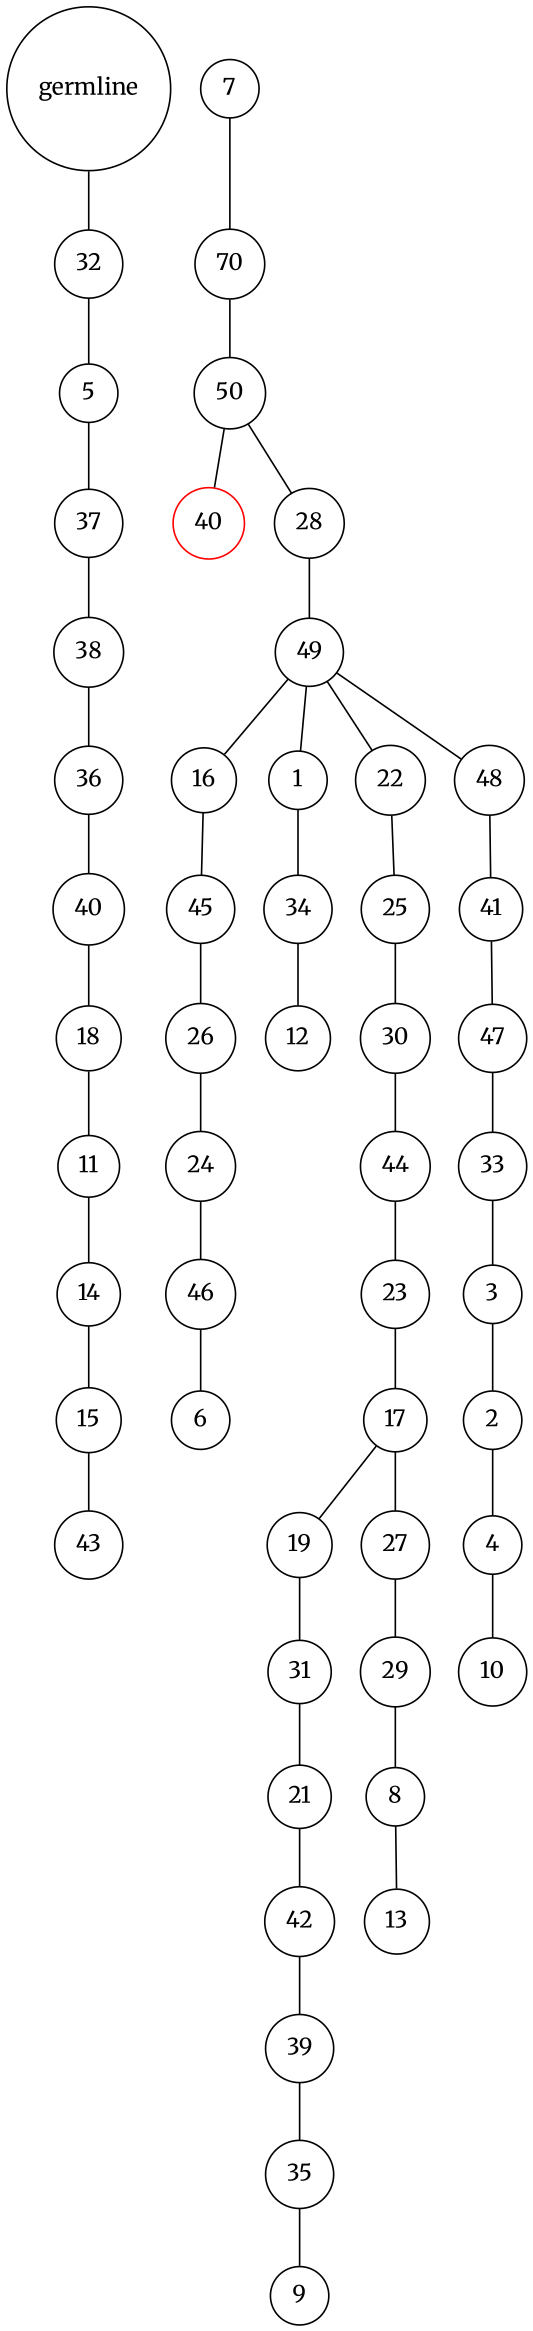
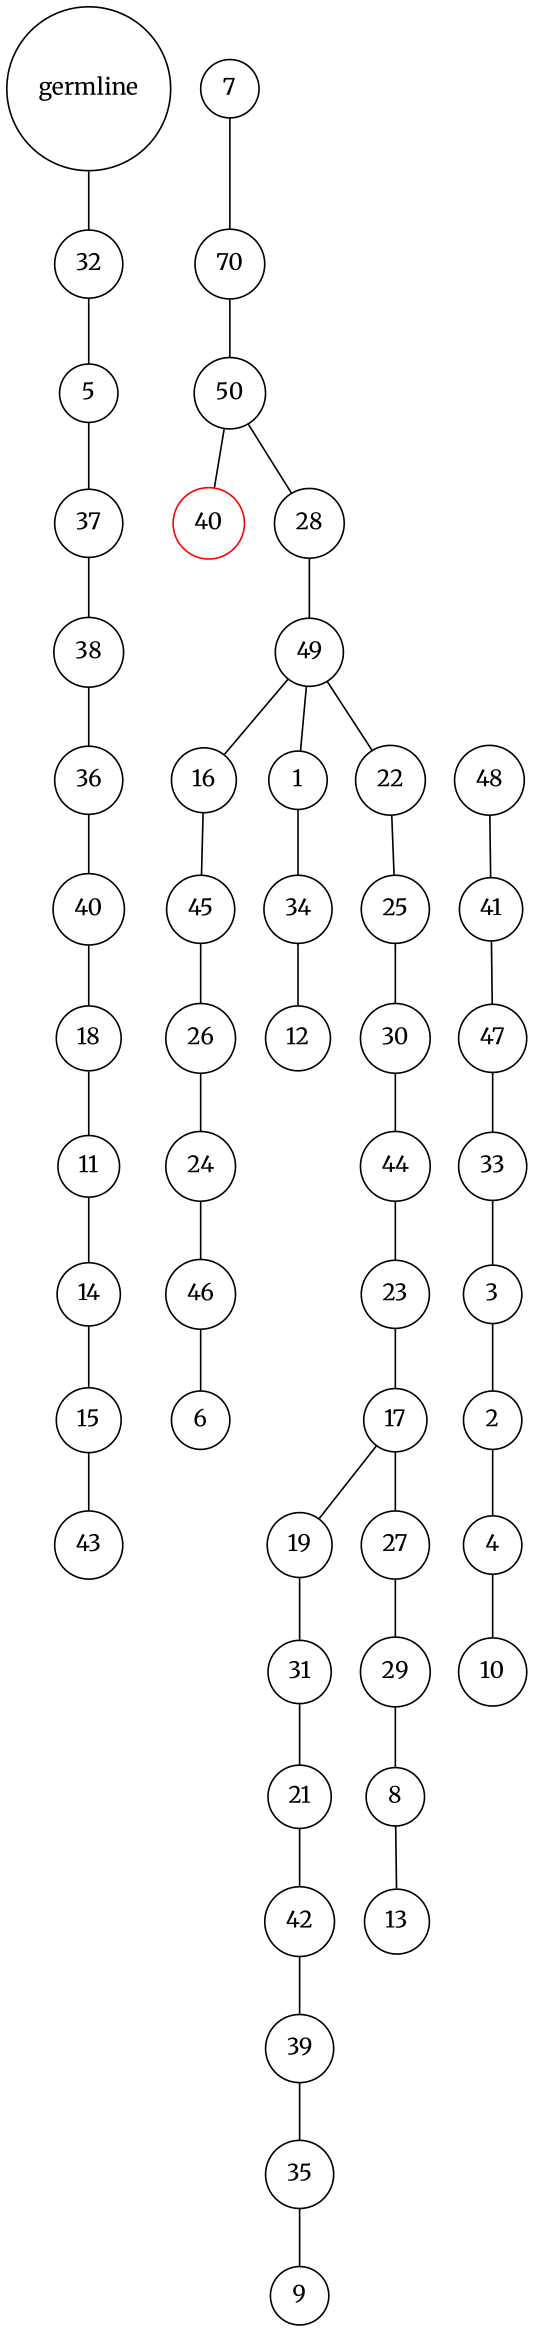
(399, 716) -> none
